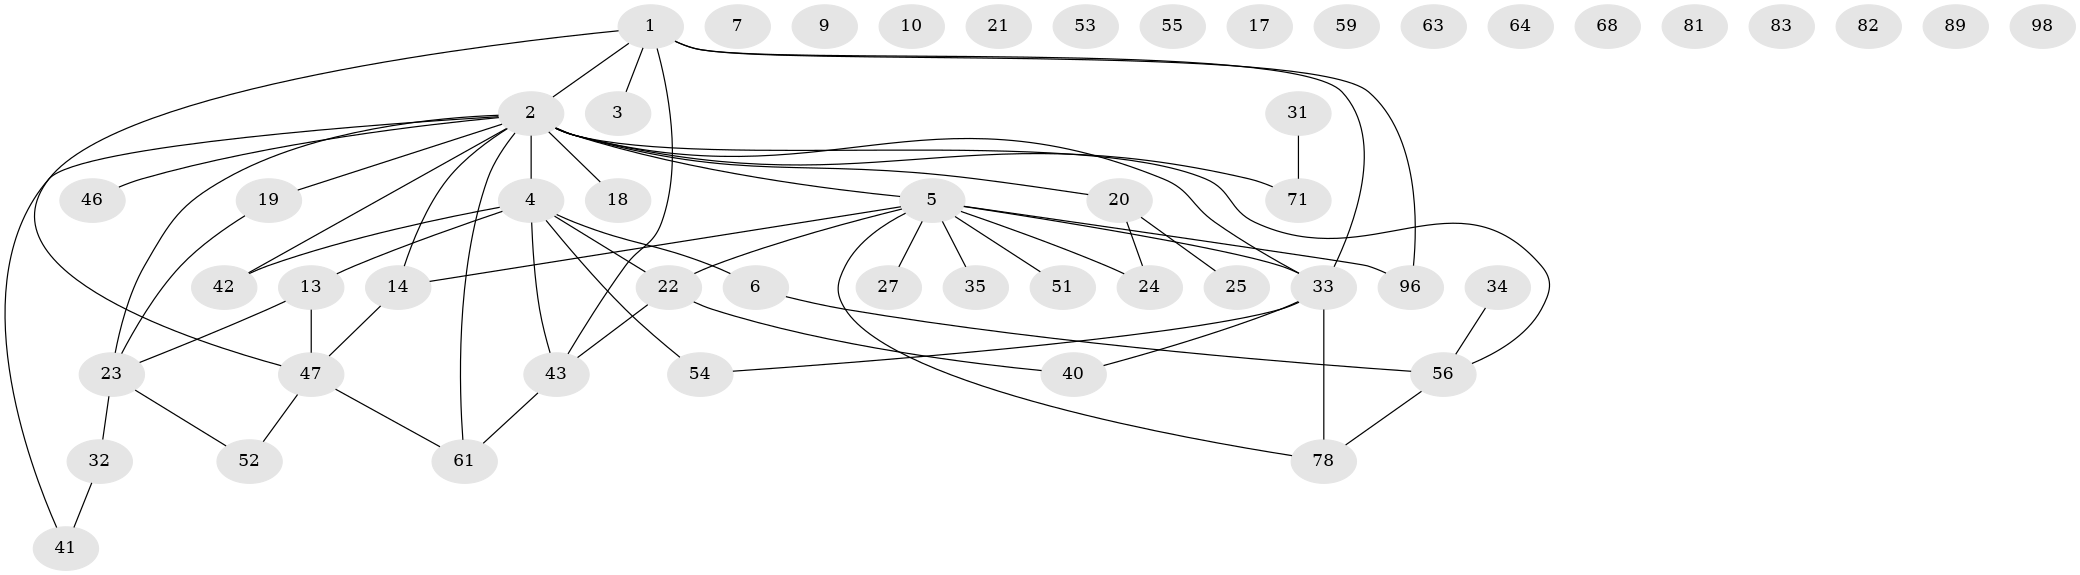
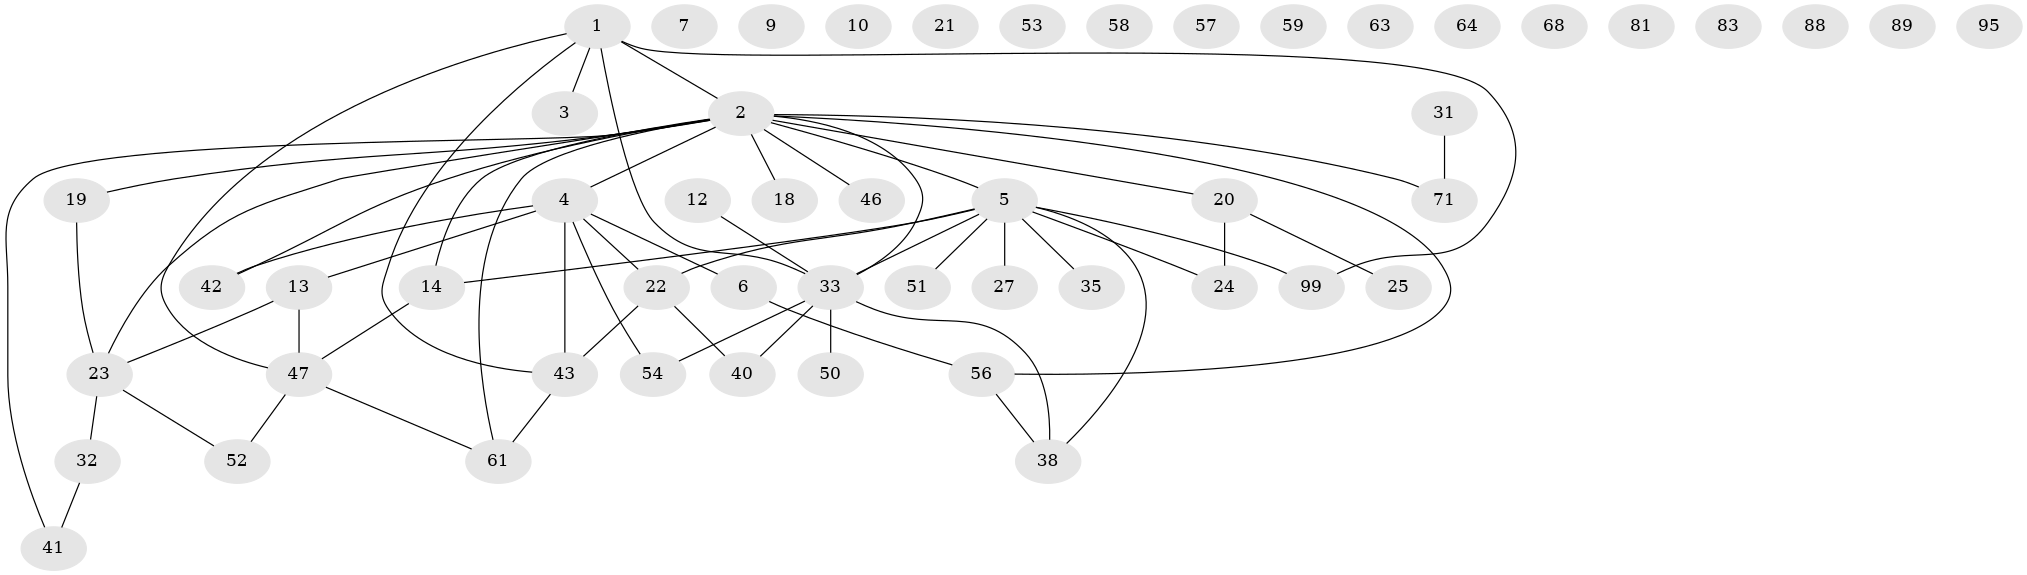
(1173, 27) -> (1119, 27)
(1260, 27) -> (1206, 27)
(1869, 27) -> (1816, 27)
(2043, 27) -> (1990, 27)
none -> (698, 201)
(1411, 288) -> (1312, 288)
(1498, 288) -> none
none -> (831, 375)
(1324, 462) -> (1048, 462)
